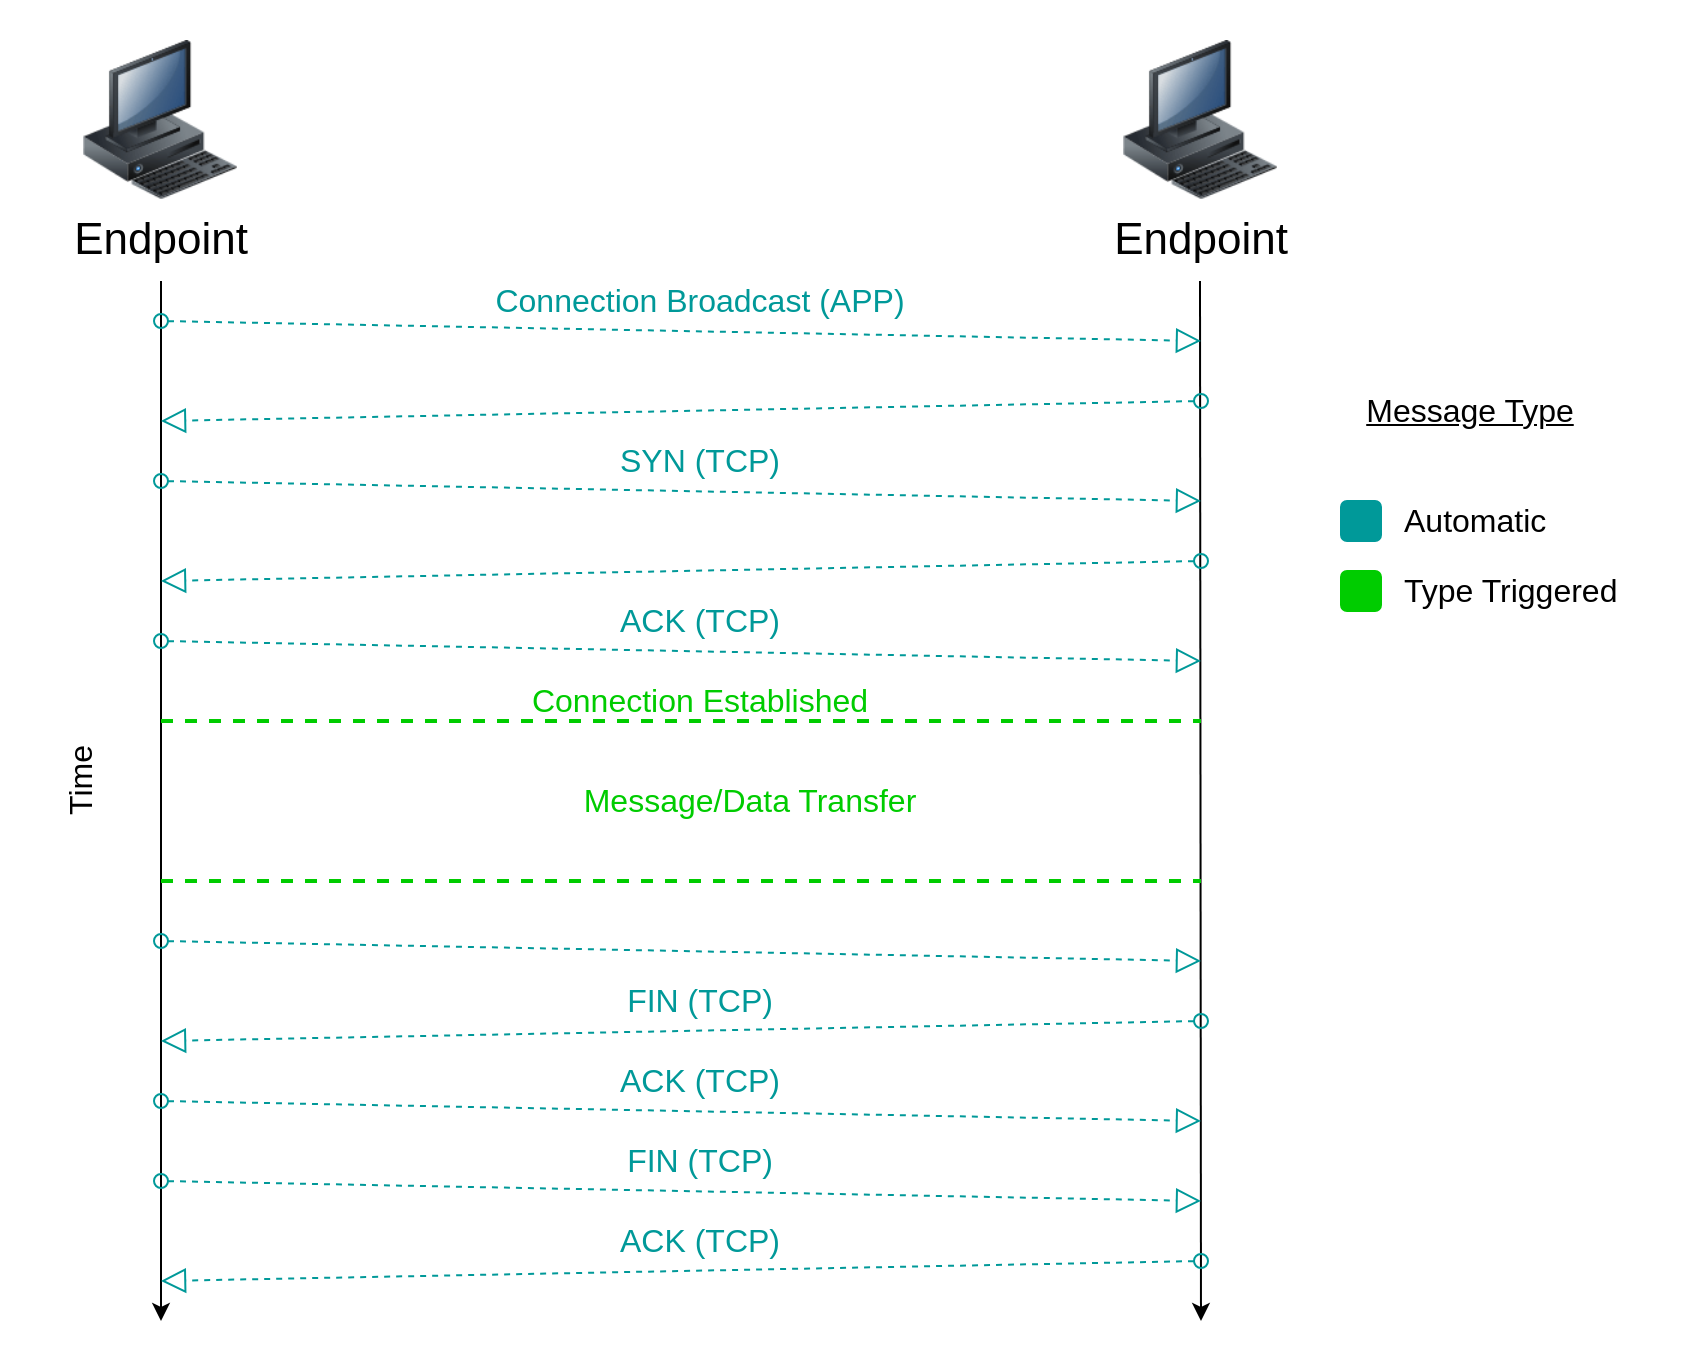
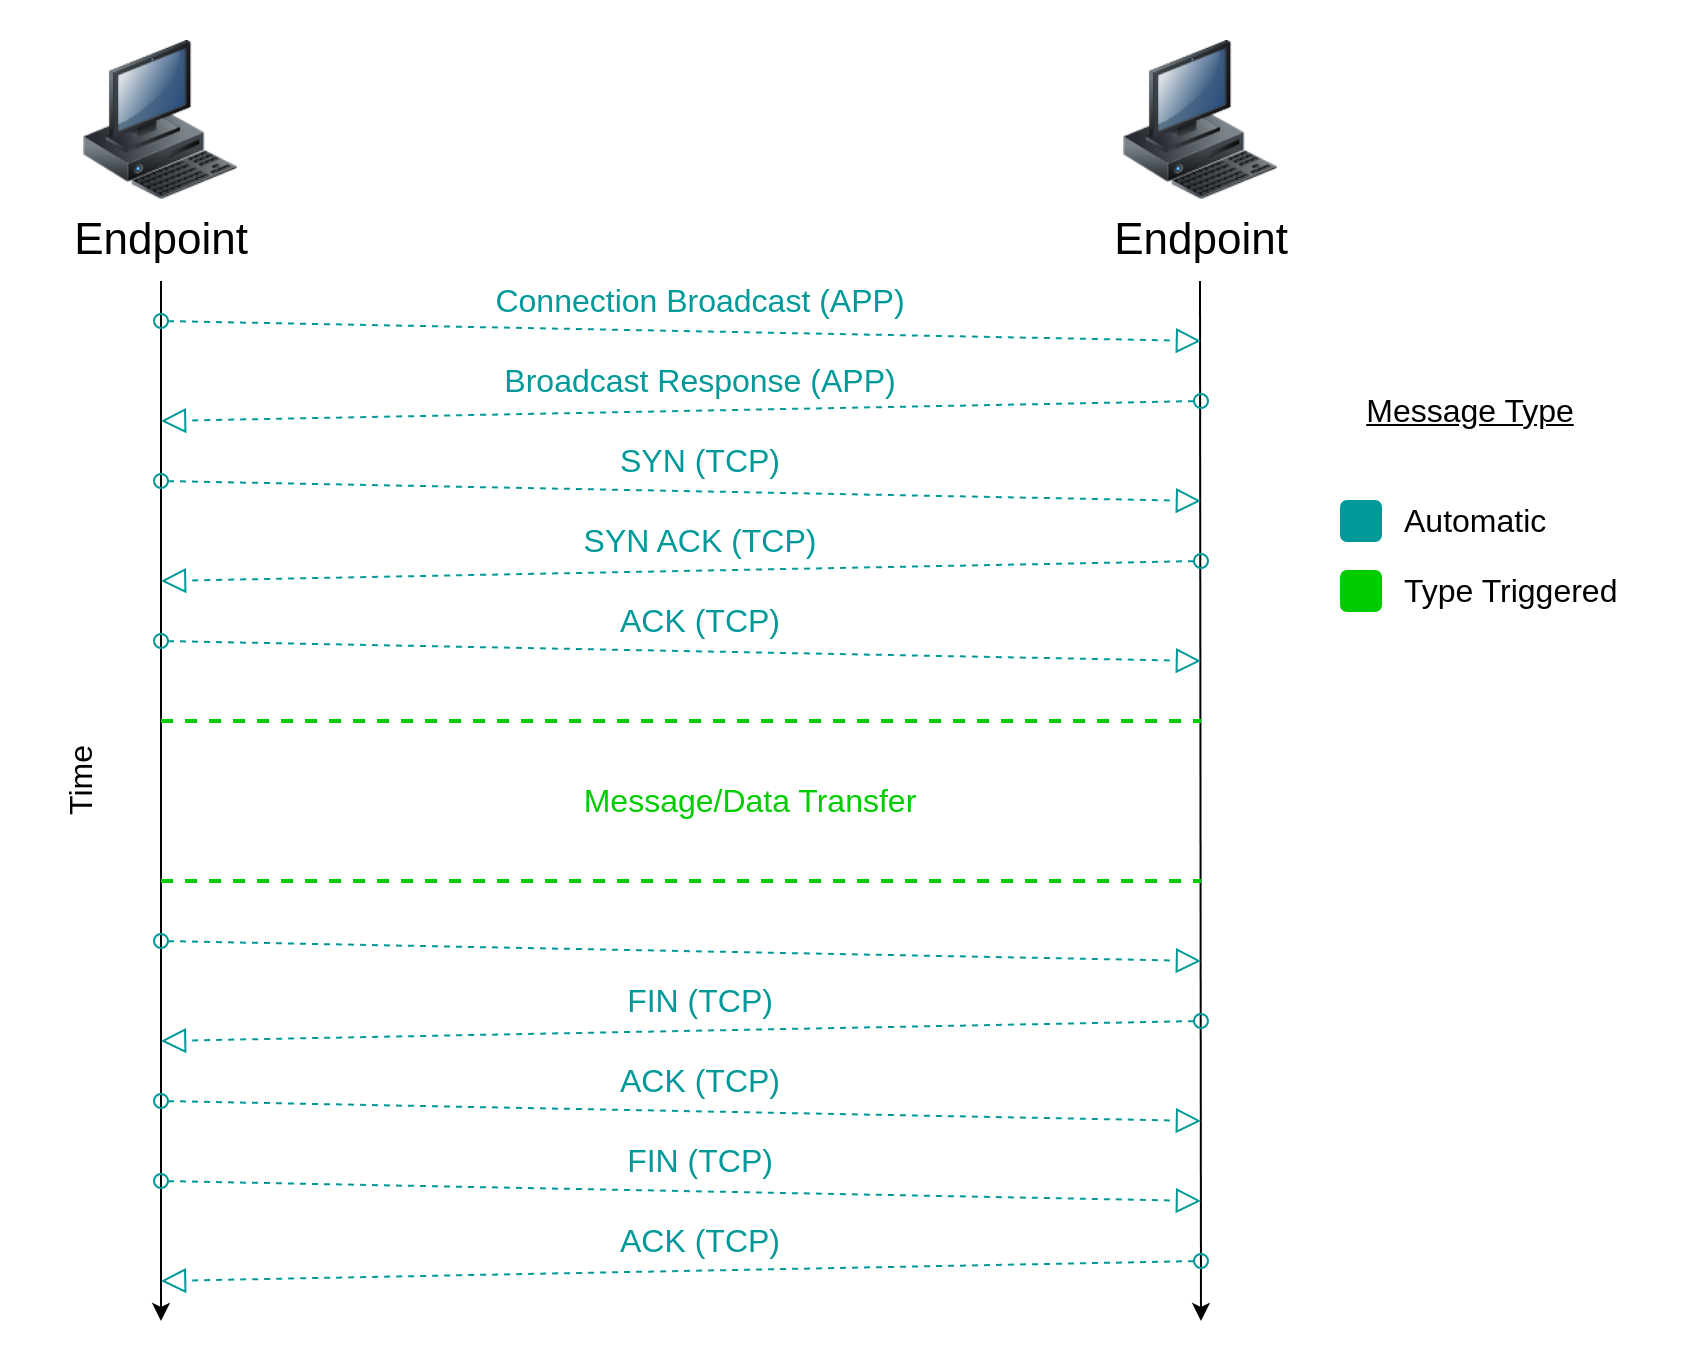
none -> (701, 381)
none -> (701, 541)
(701, 701) -> none
